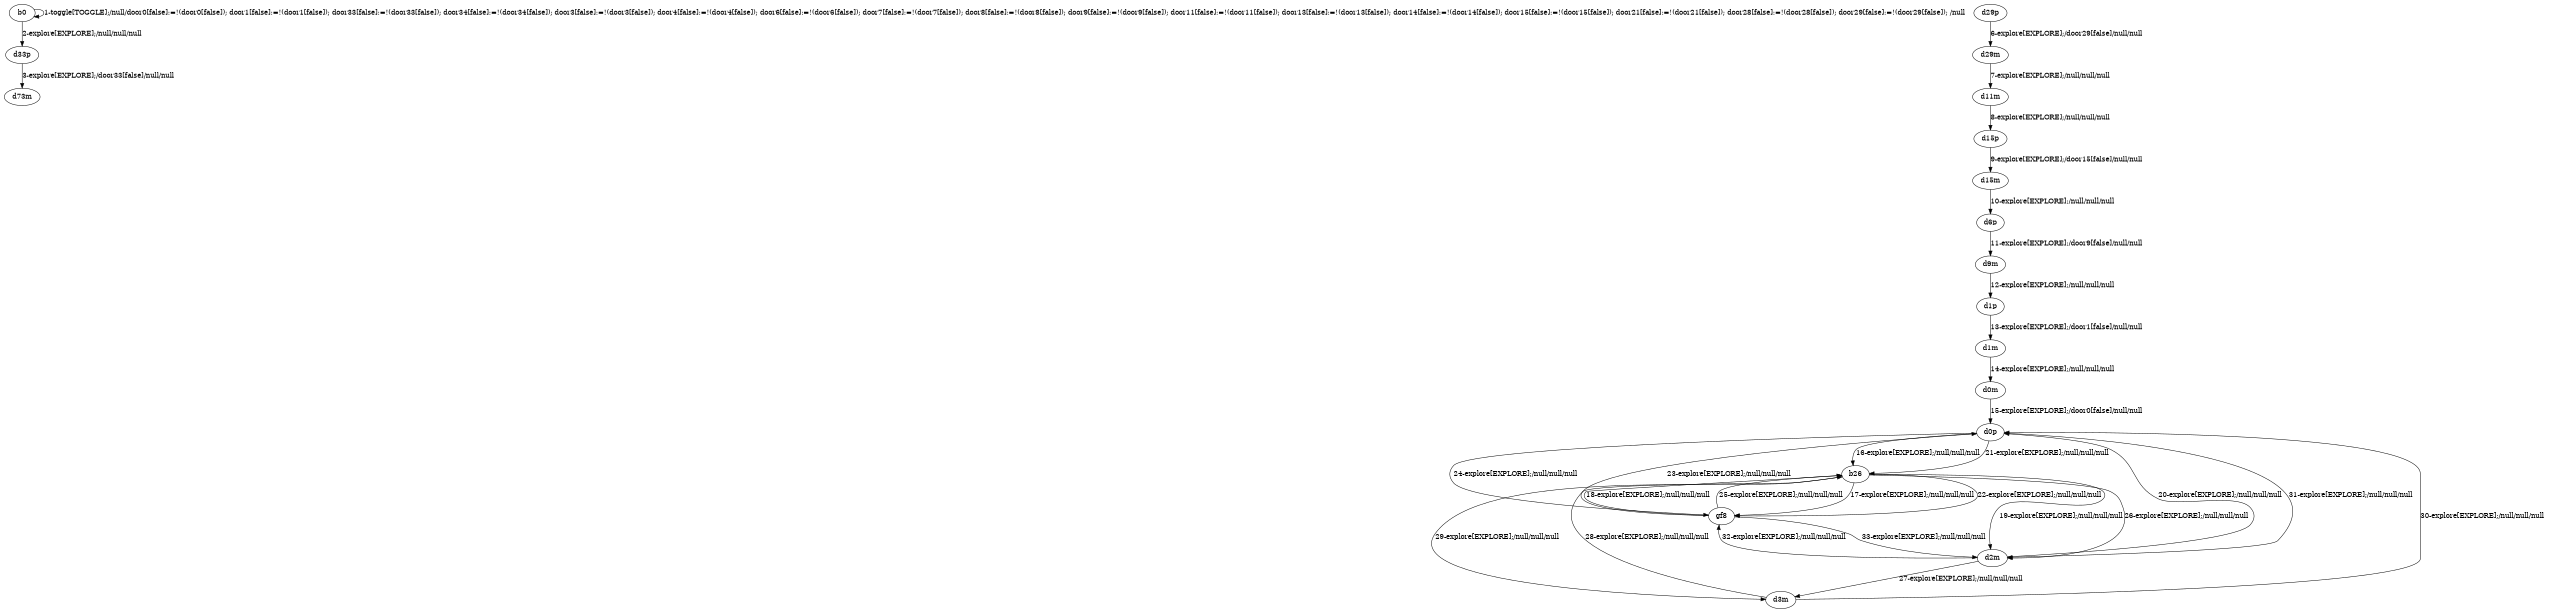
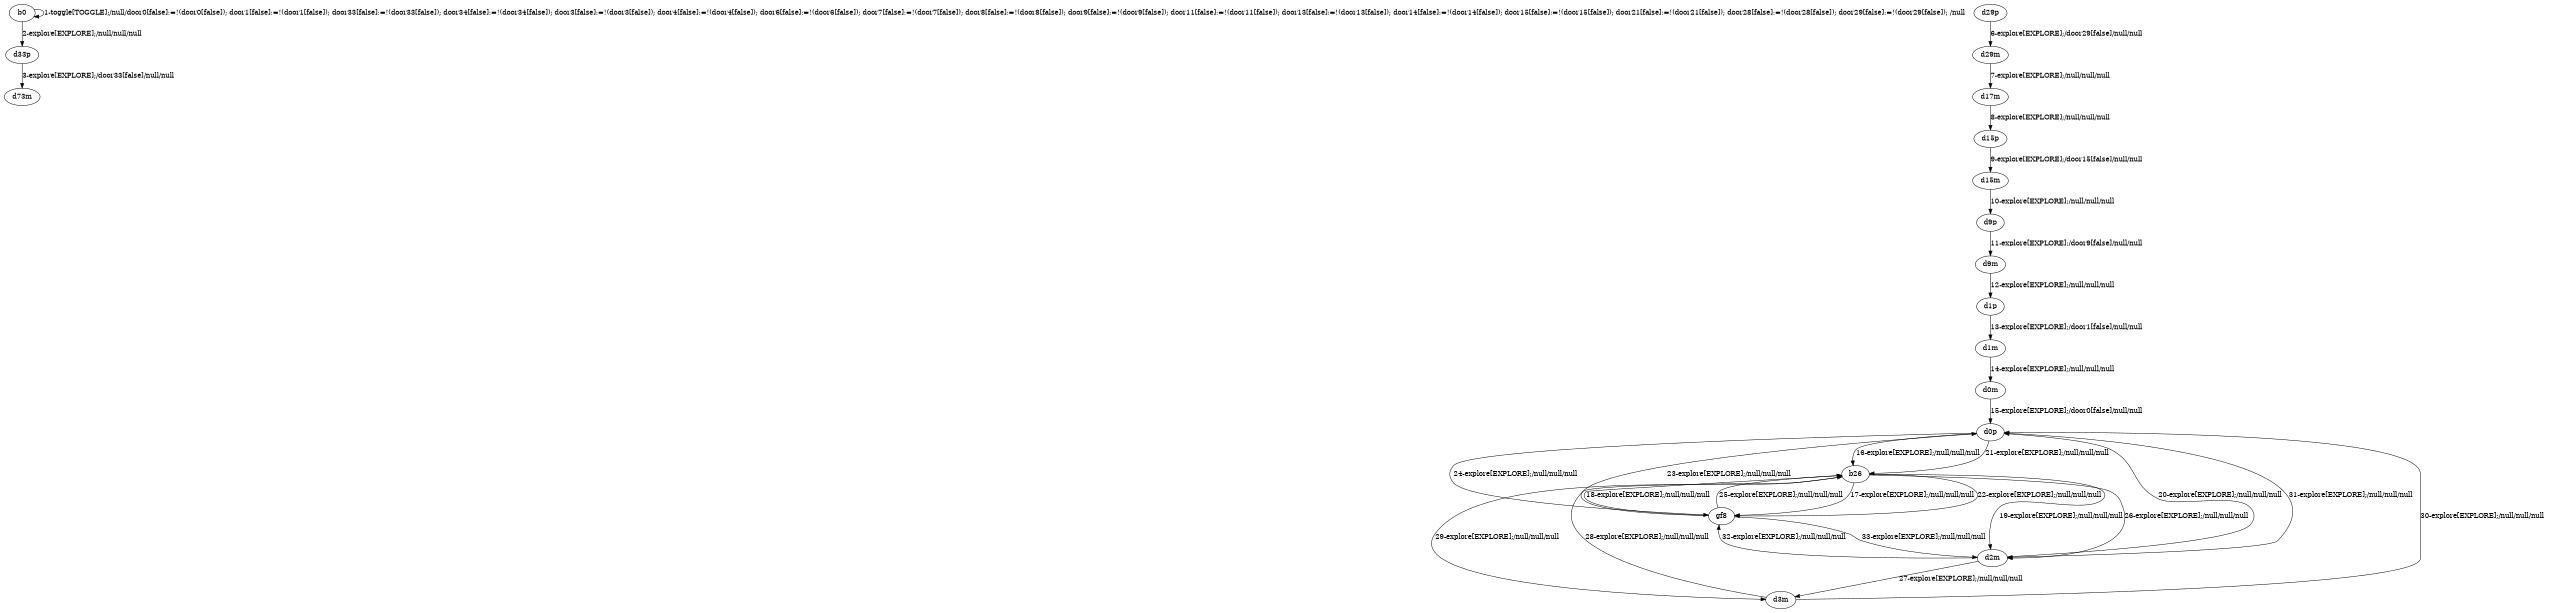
(1990, 97) -> (1990, 97)
(1990, 223) -> (1990, 223)
